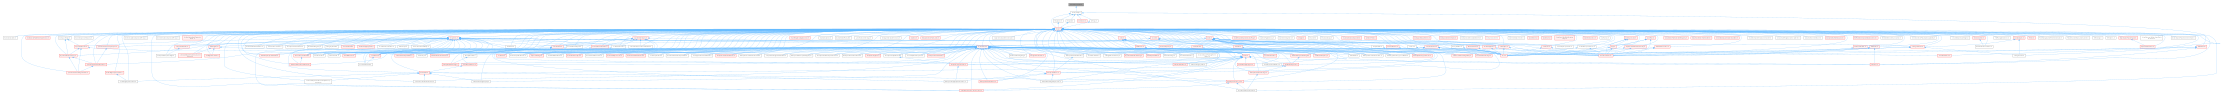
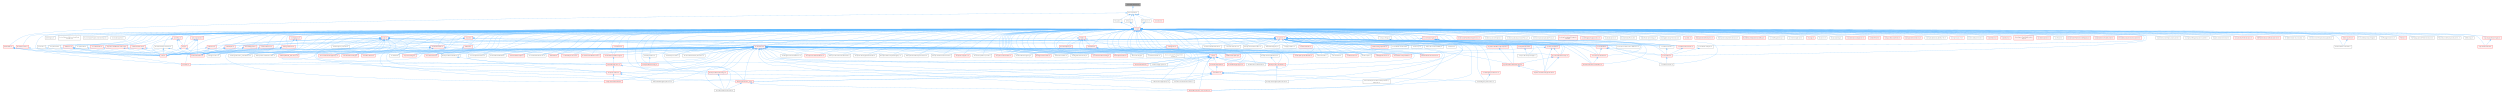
(190, 56) -> none
